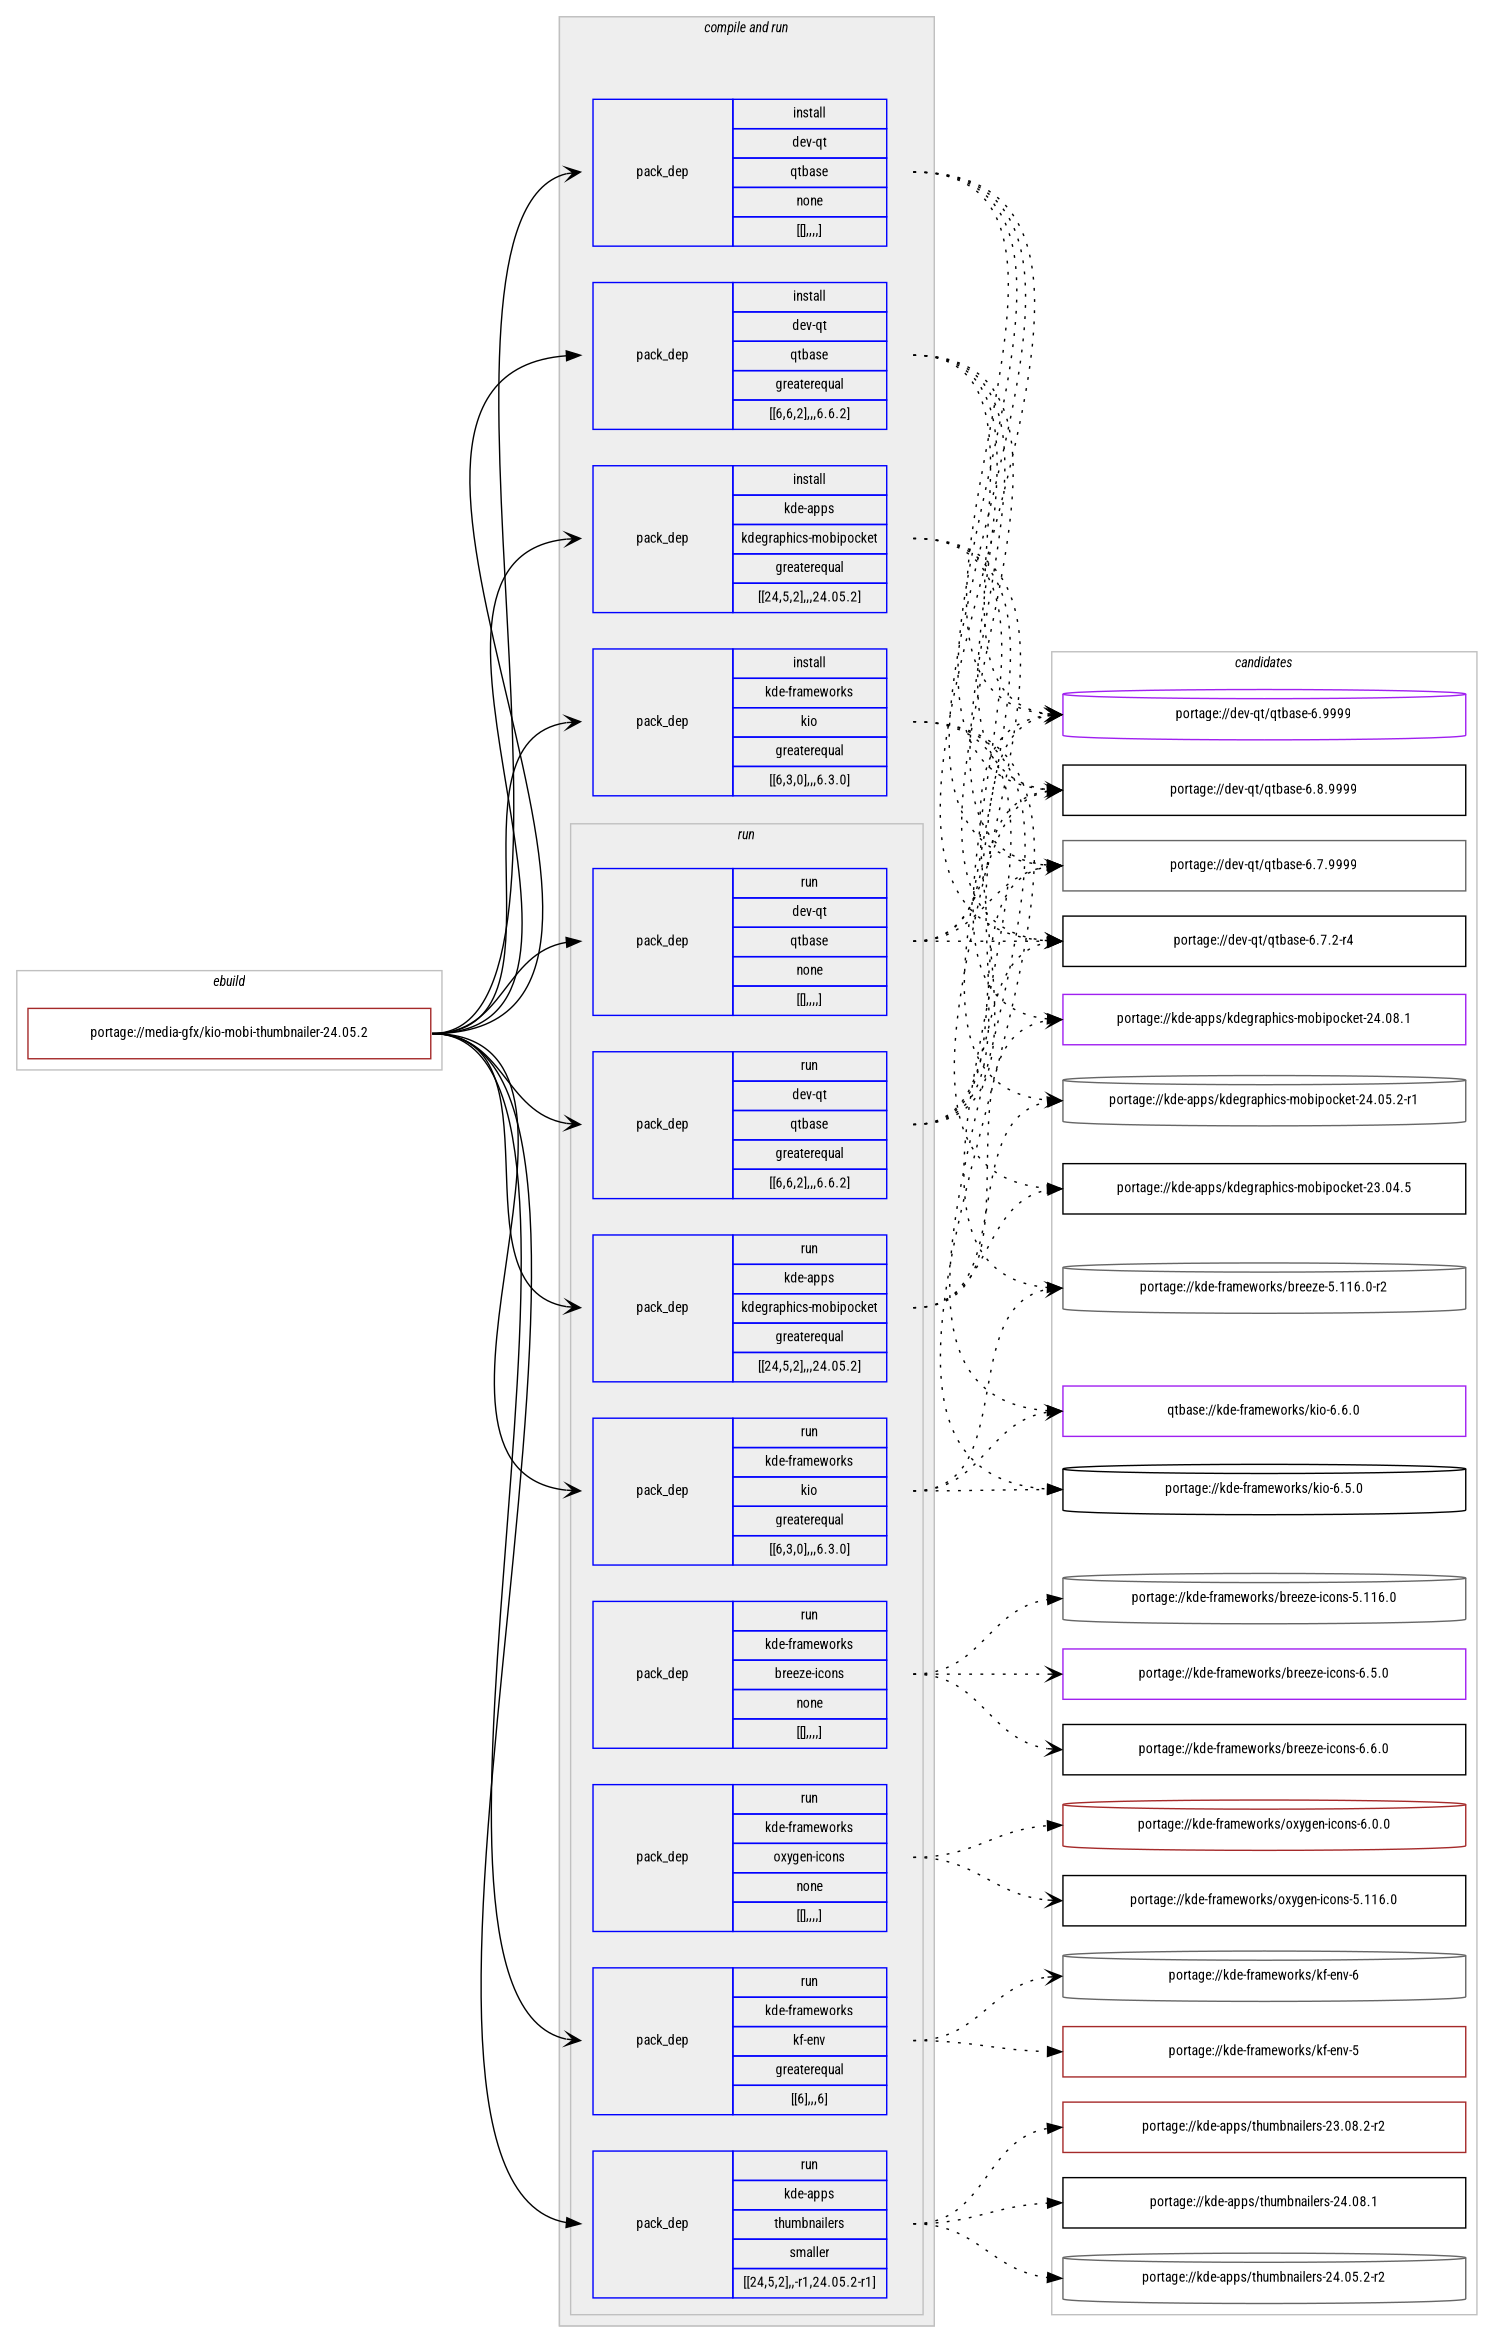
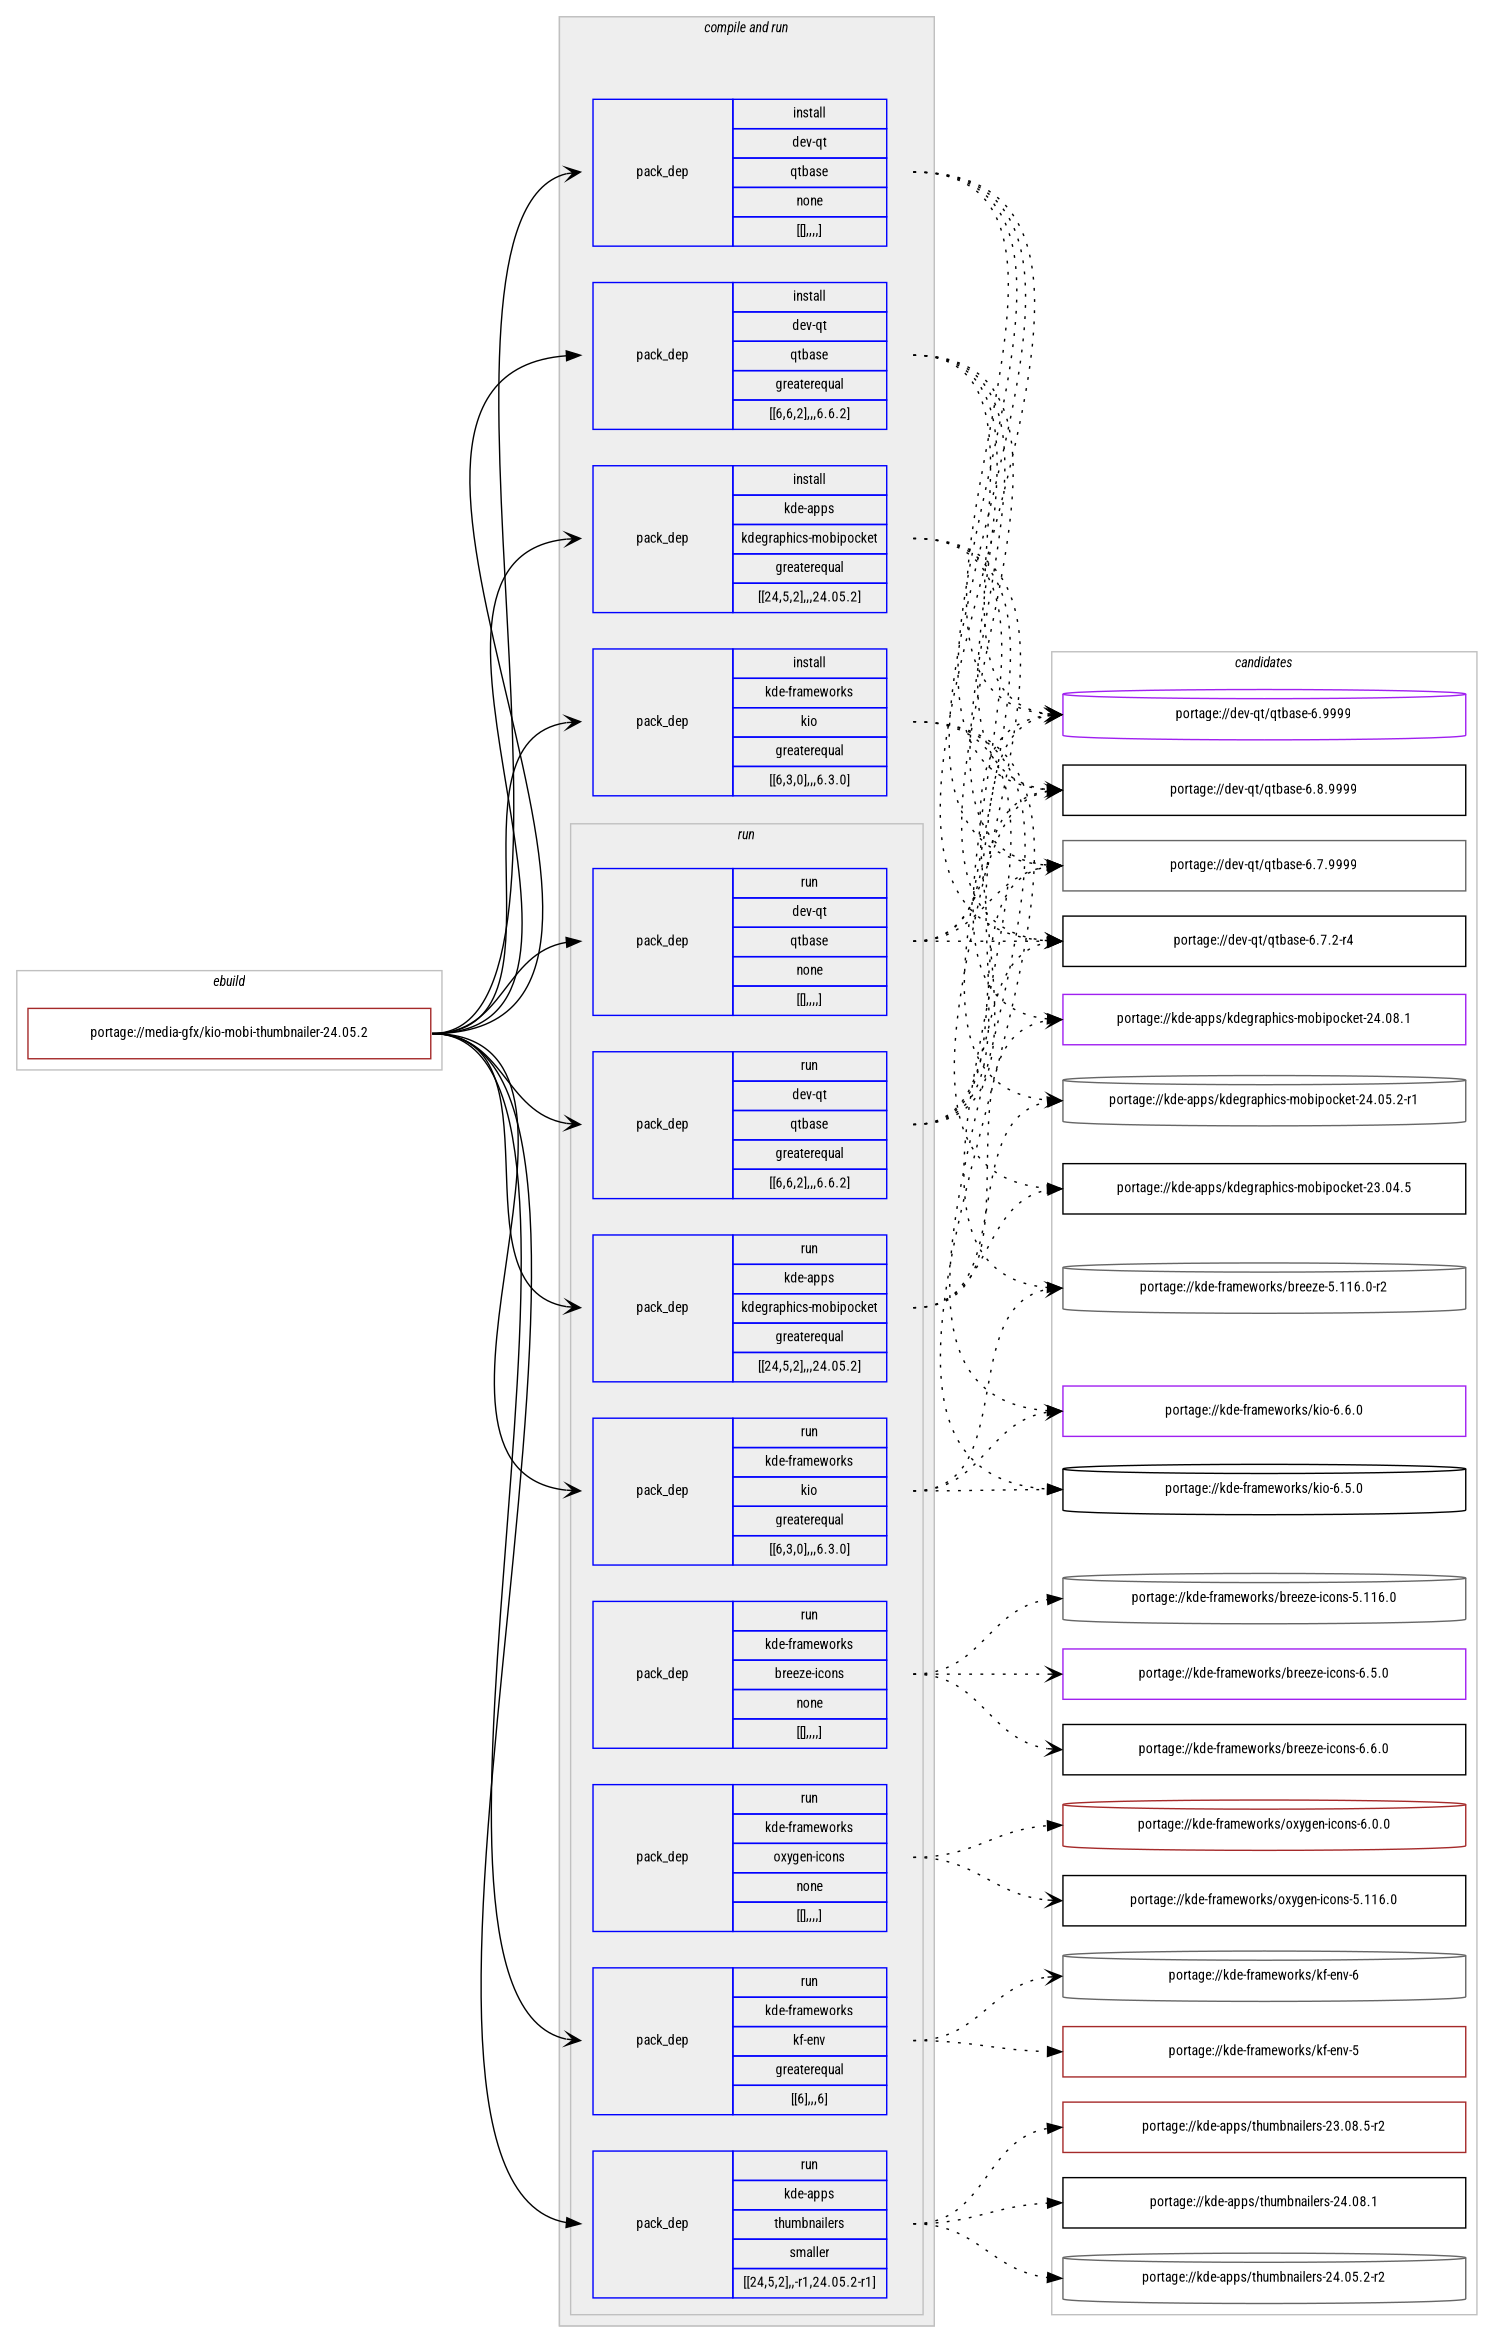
(1264, 1411) -> (1264, 1411)
(1264, 2127) -> (1264, 2127)
